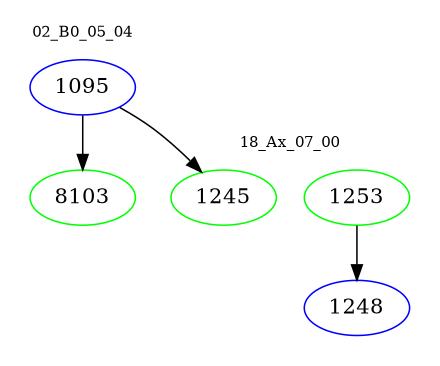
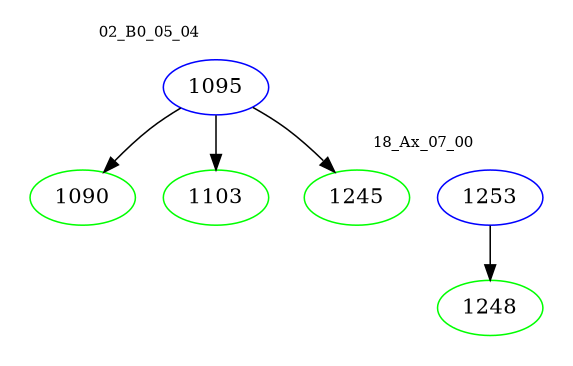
none -> (83, 198)
(83, 198) -> (216, 198)
(357, 198) -> (490, 198)
(357, 308) -> (490, 308)
